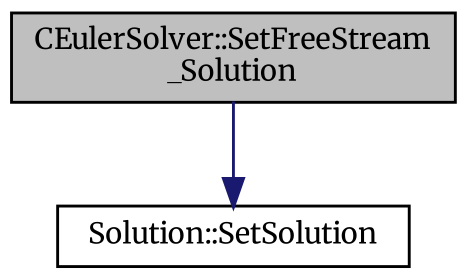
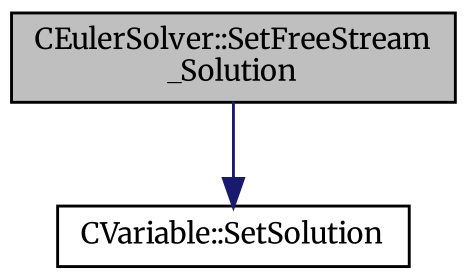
(233, 236) -> (233, 236)
